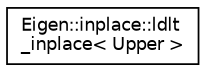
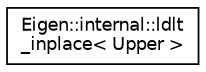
(103, 36) -> (103, 36)
